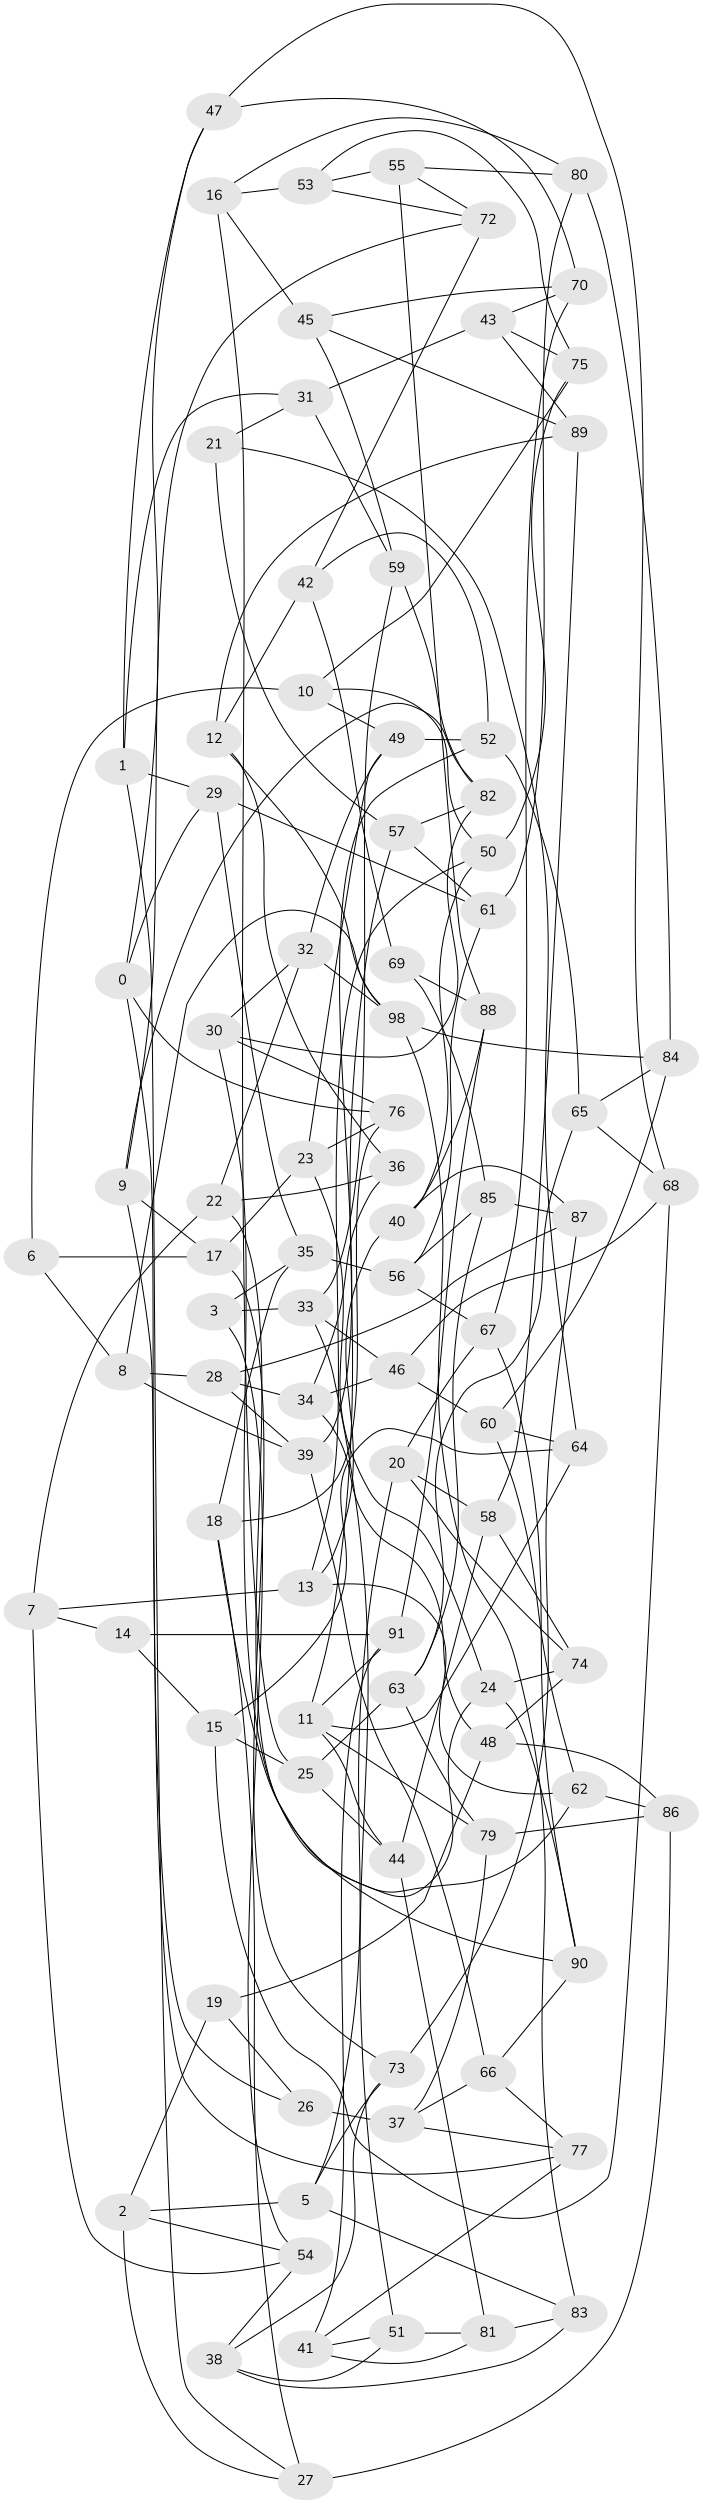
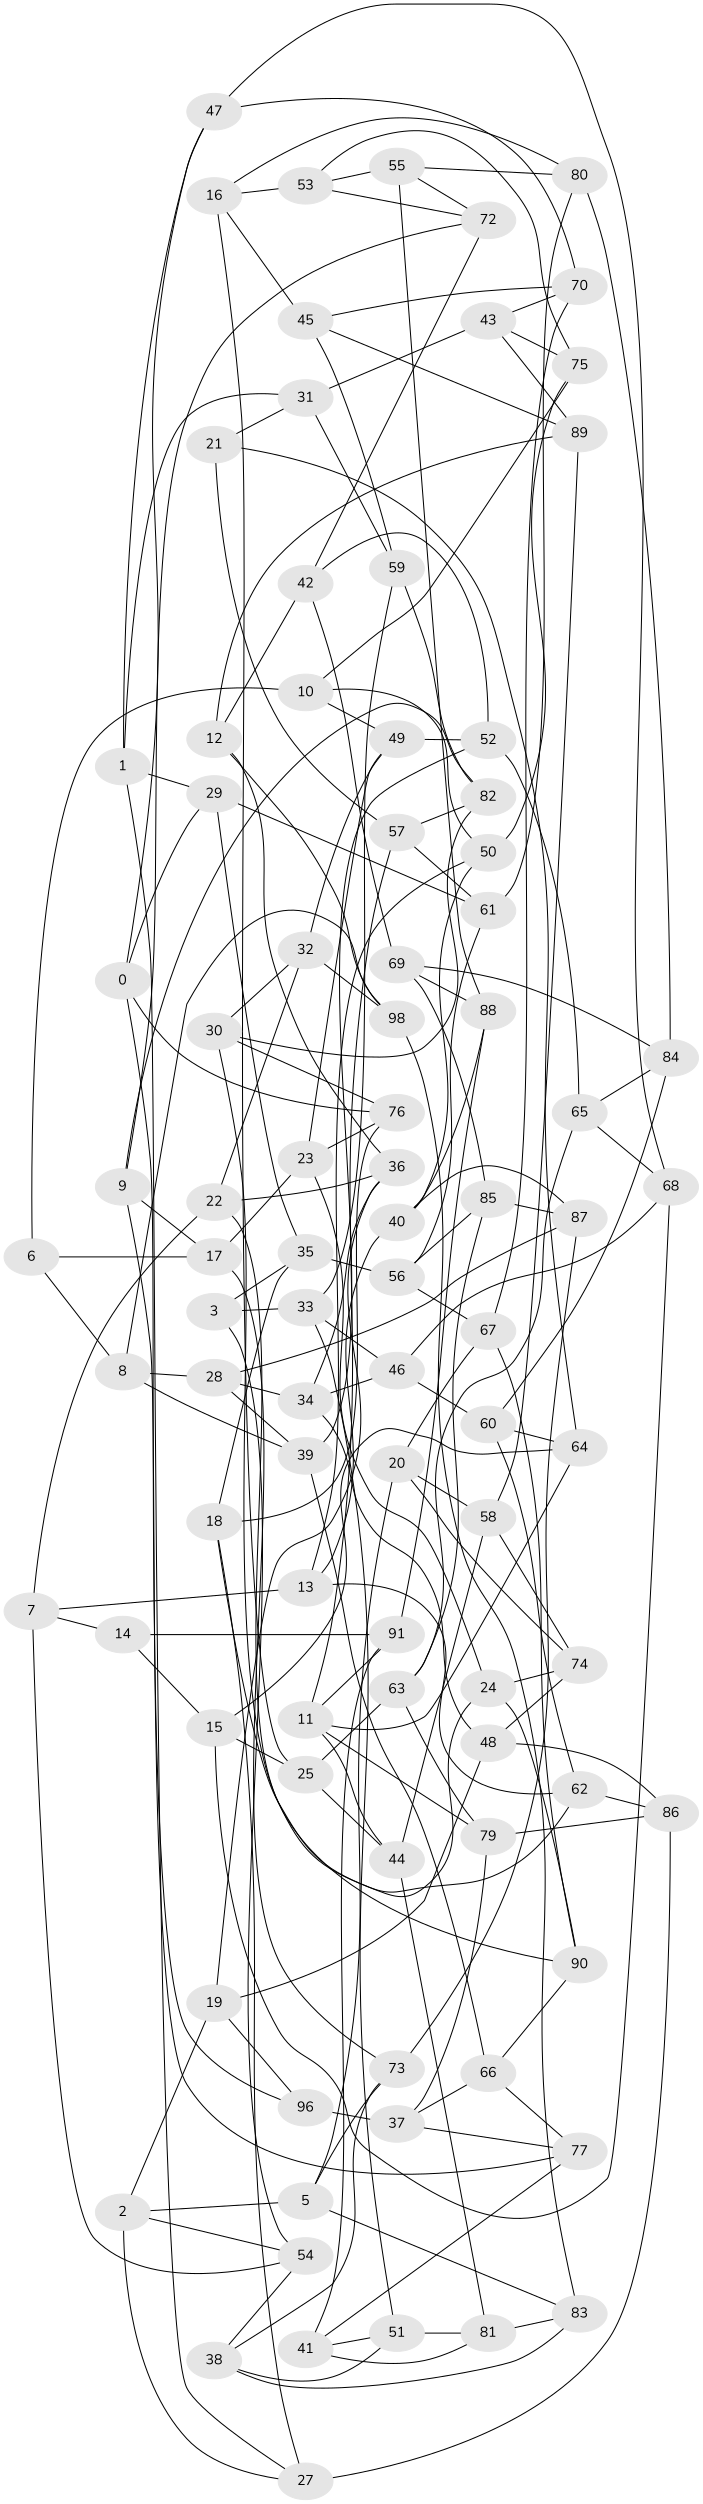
(537, 1050) -> (536, 991)
none -> (277, 1565)
(306, 2108) -> (306, 2108)
